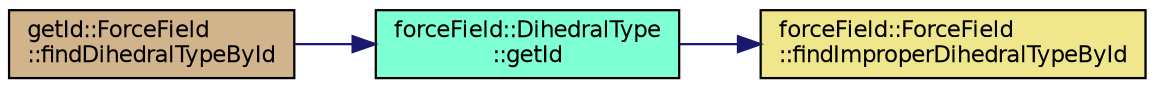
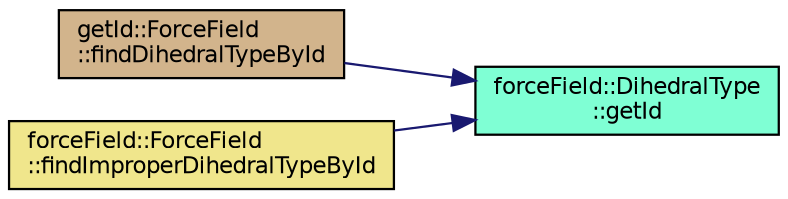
(708, 44) -> (423, 127)
